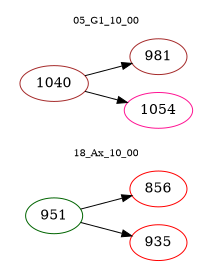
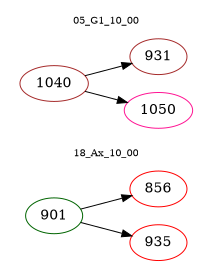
(158, 57) -> (158, 57)
(158, 110) -> (158, 110)
(54, 216) -> (54, 216)
